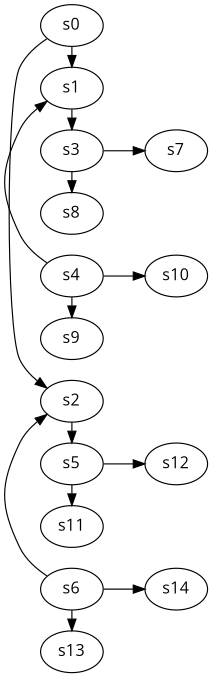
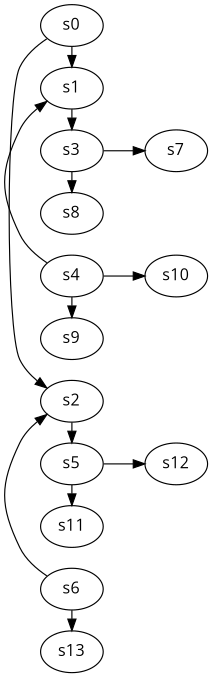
(176, 589) -> none
